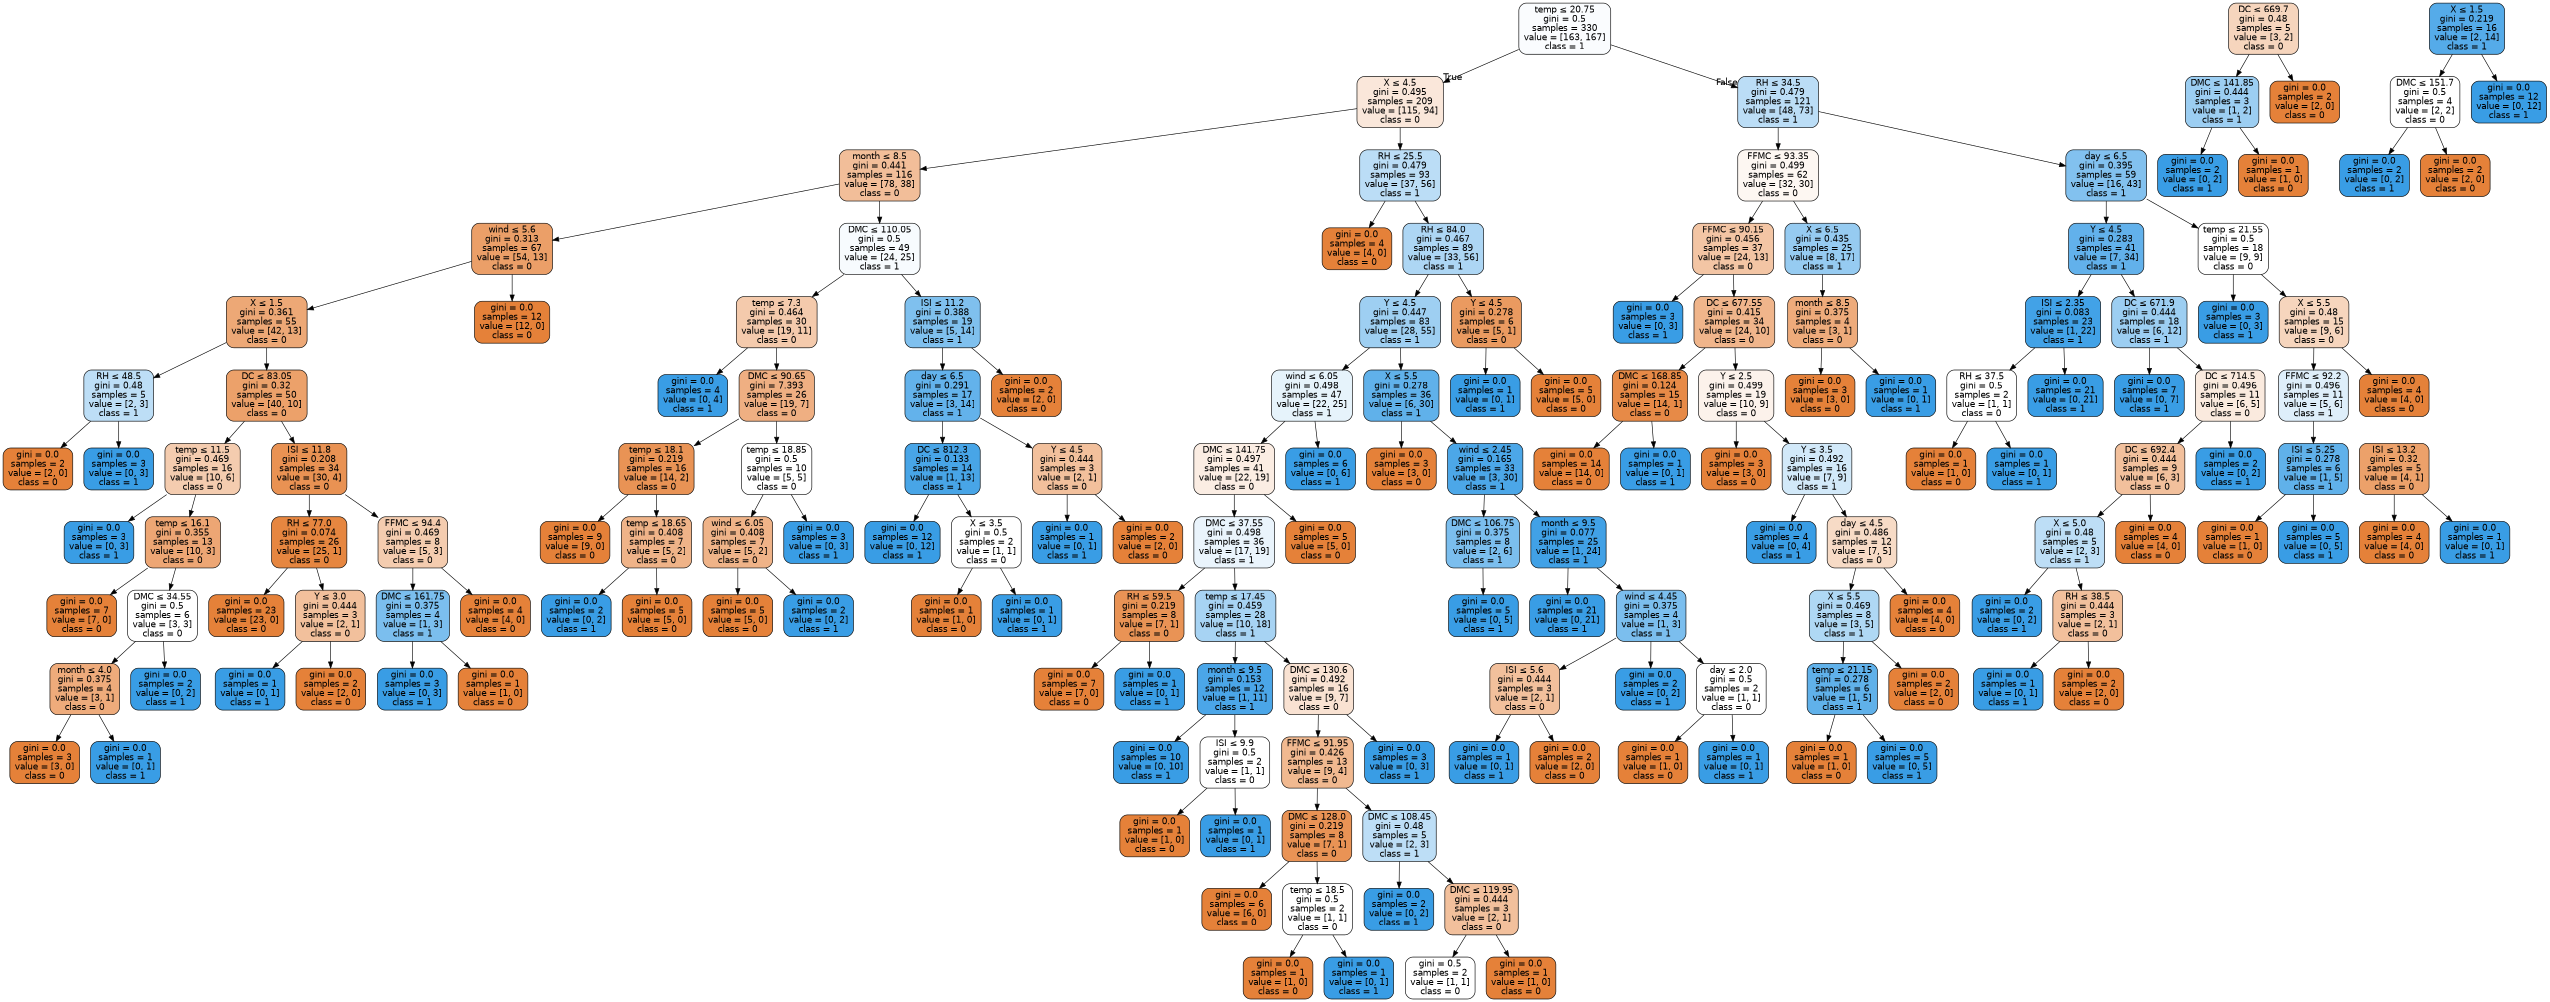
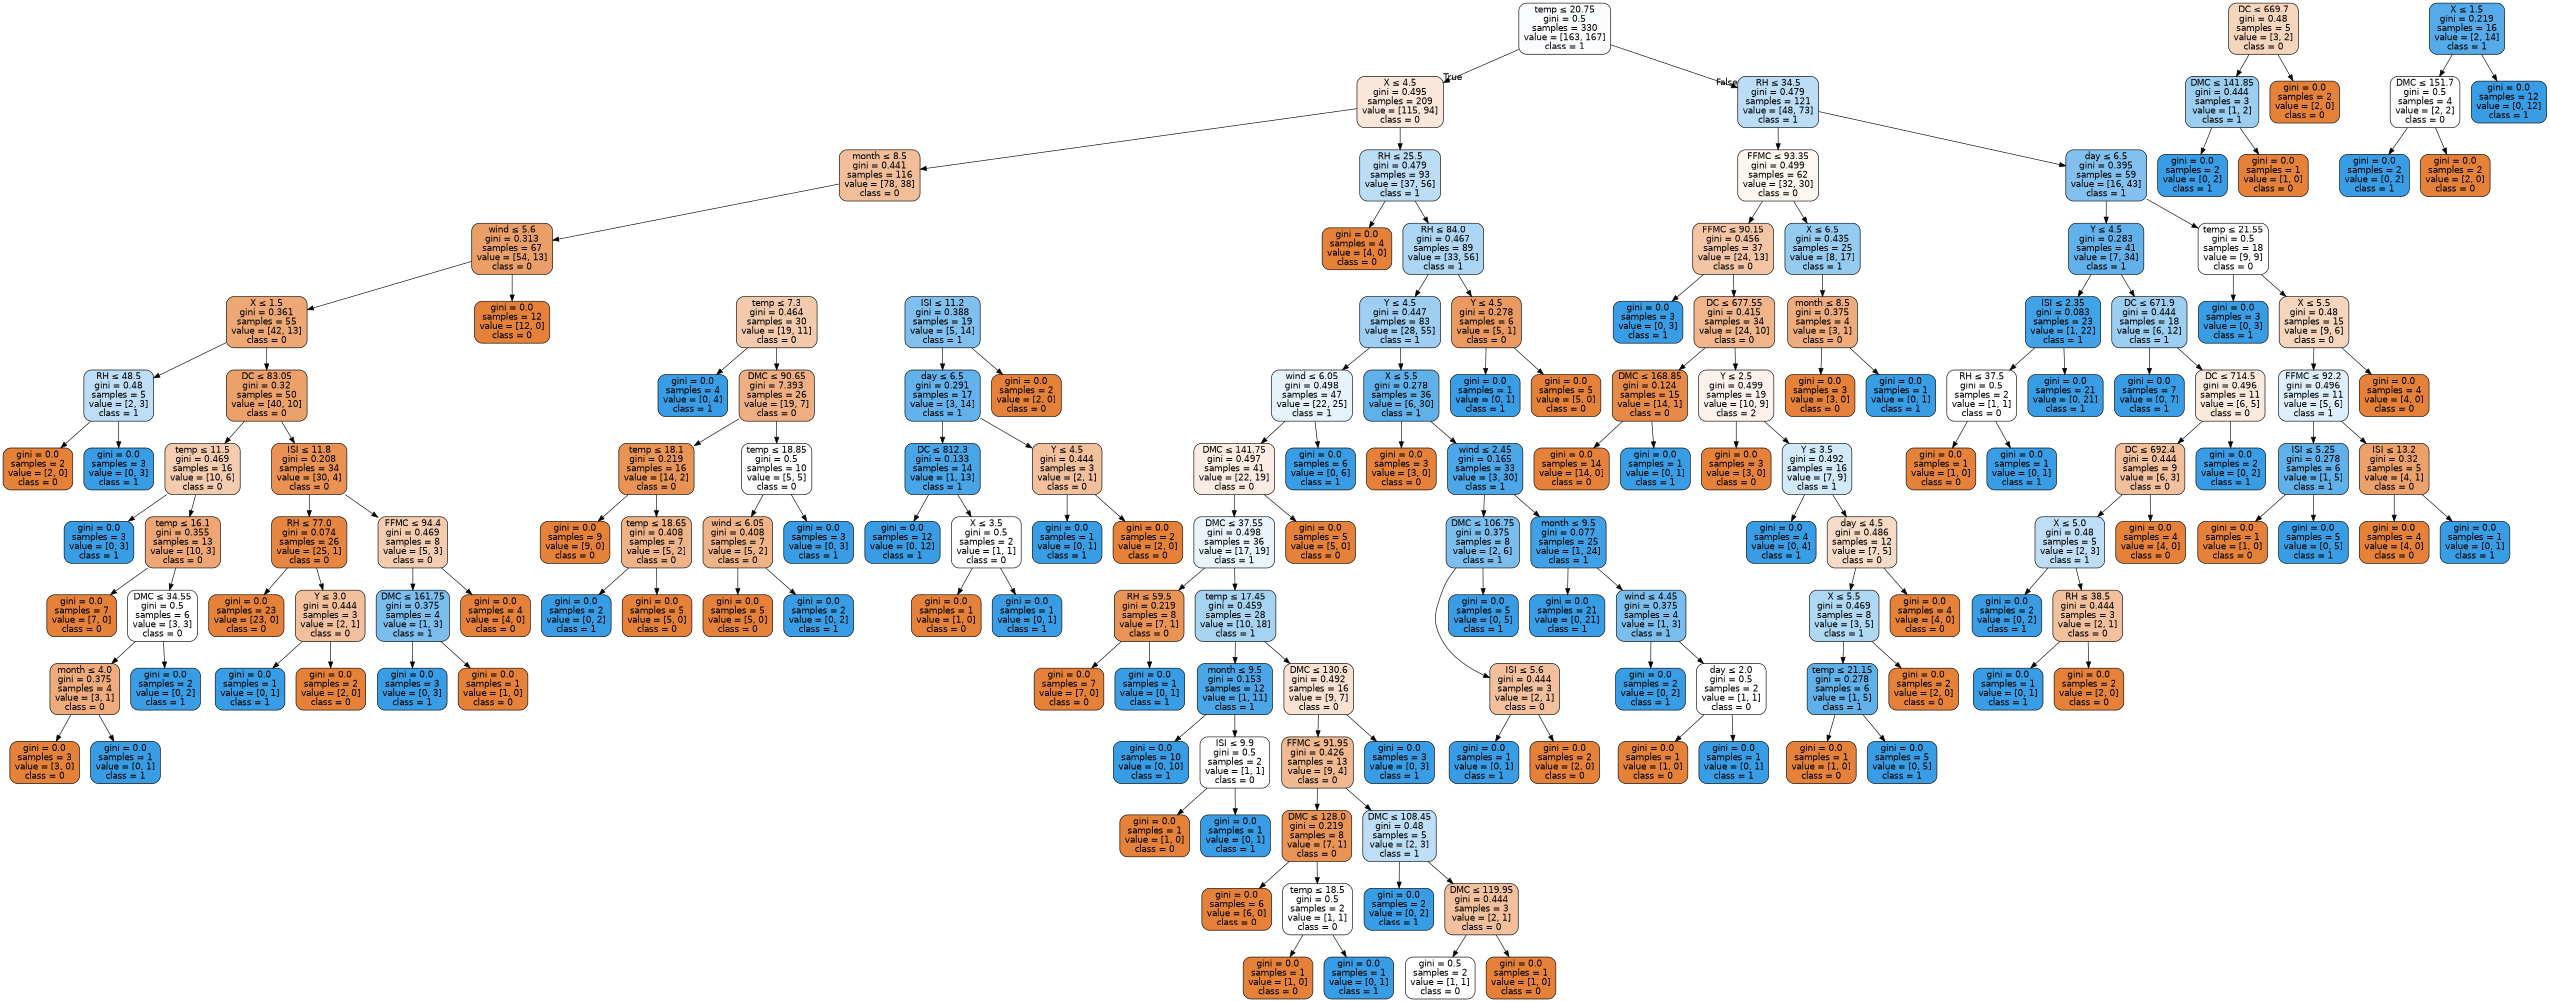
(880, 249) -> none
(1736, 414) -> (1736, 414)
none -> (2351, 430)
(1591, 653) -> (1437, 630)
